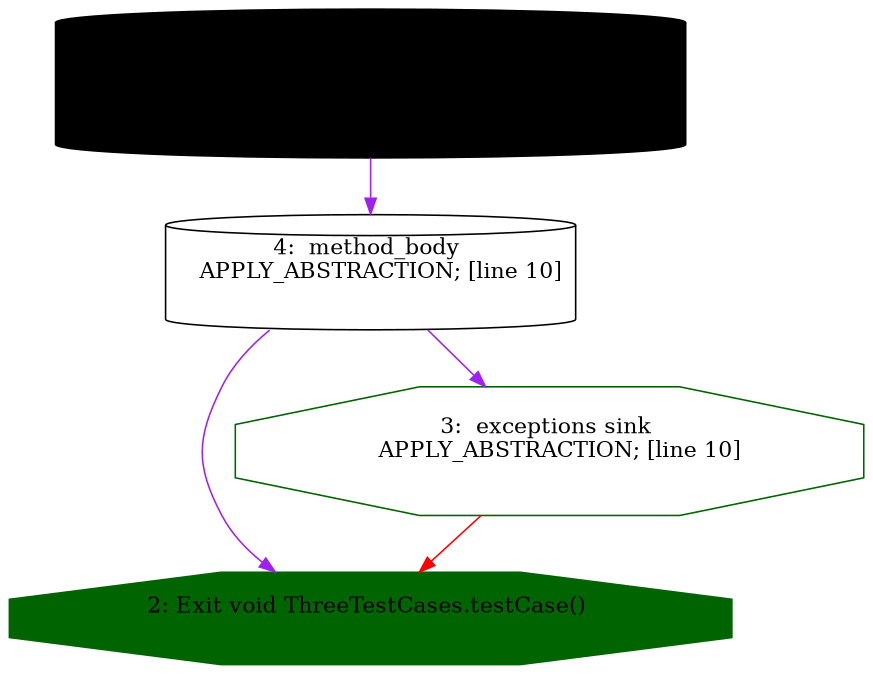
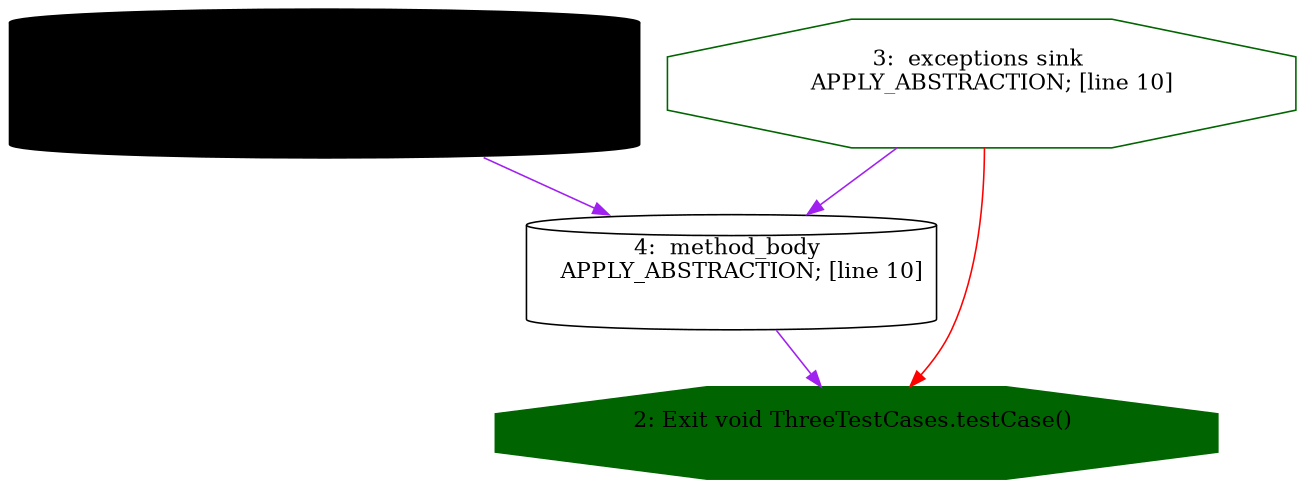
(451, 353) -> (859, 176)
